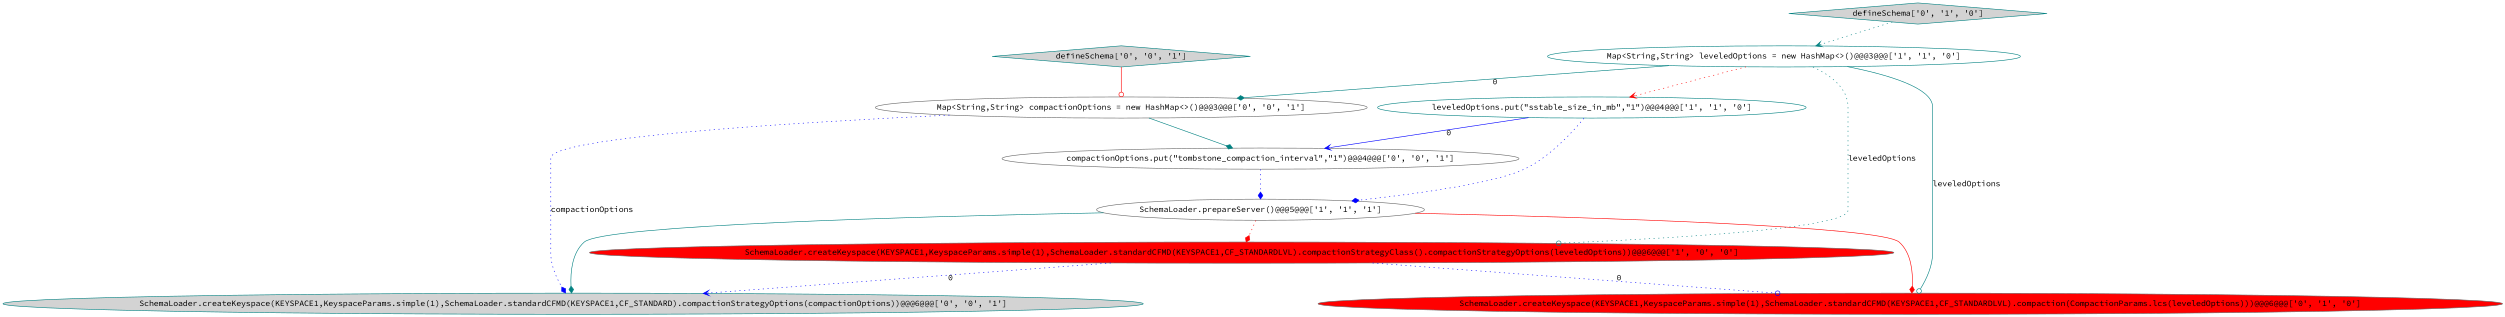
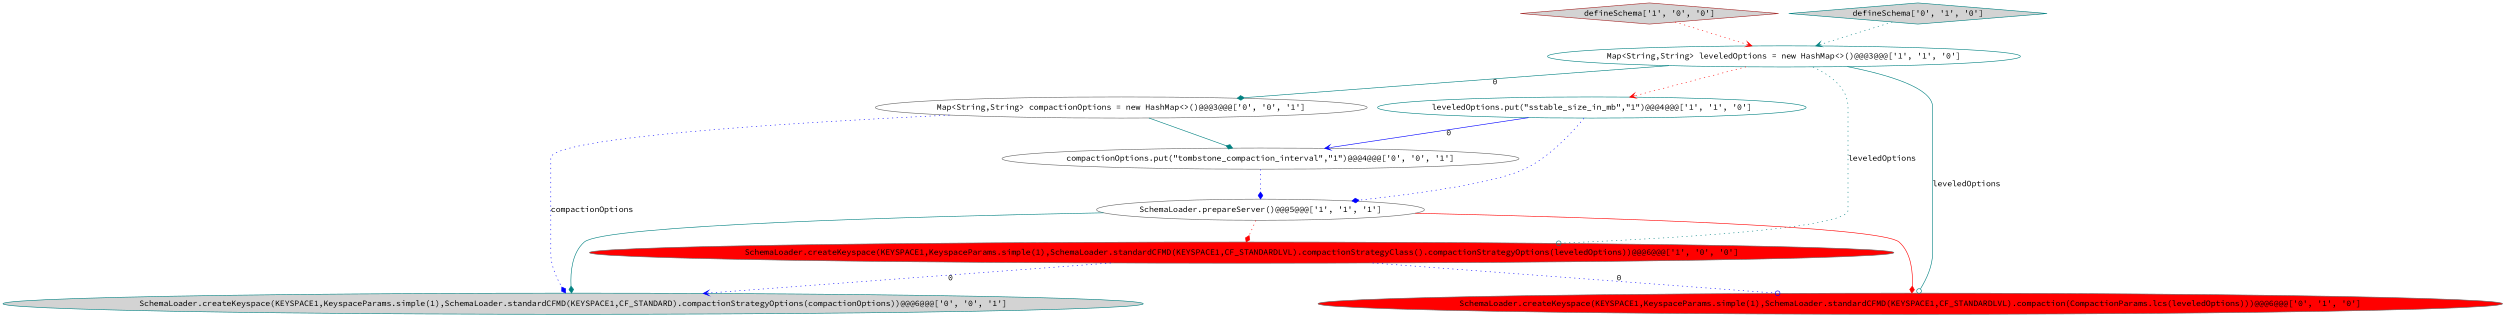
none -> (1649, 14)
(1121, 56) -> none
